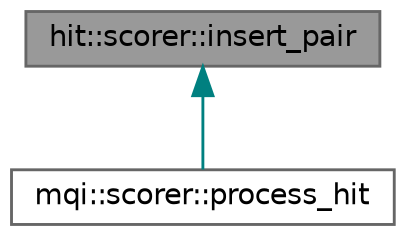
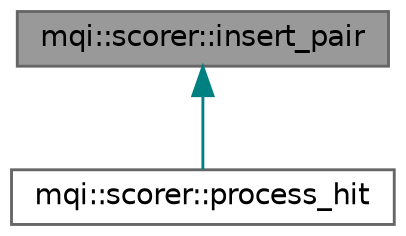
(203, 39) -> (203, 39)
